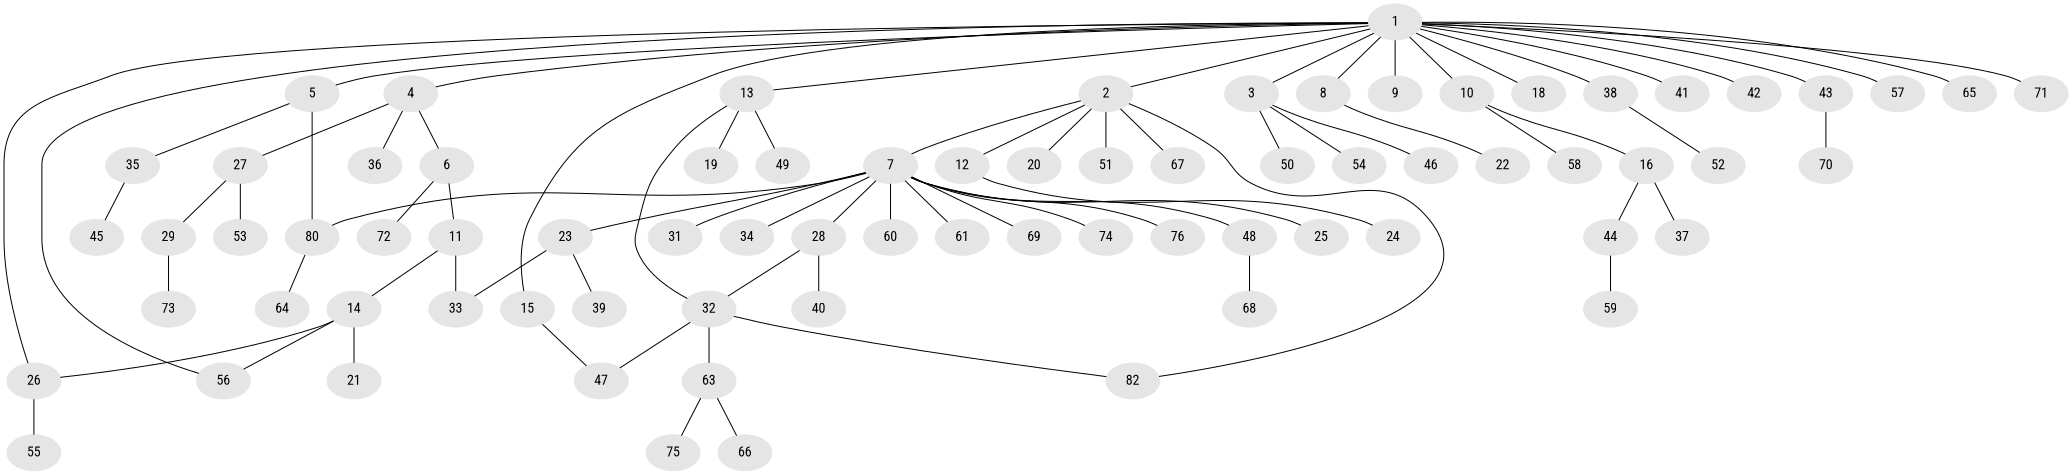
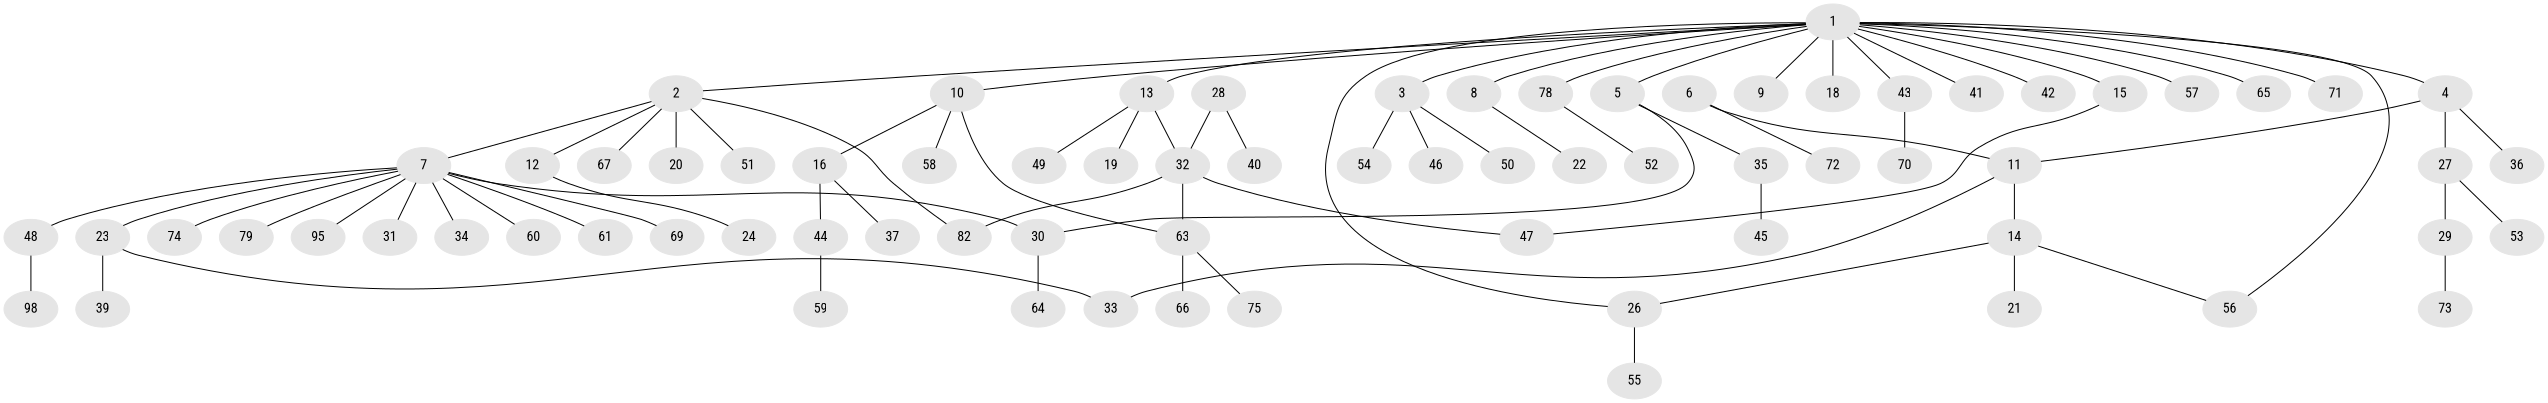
(1611, 94) -> (1546, 94)
(429, 130) -> (2231, 135)
none -> (1038, 200)
(855, 201) -> none
(312, 237) -> (1038, 237)
(1178, 237) -> (246, 237)
(1321, 237) -> (318, 237)
(1250, 309) -> (31, 309)
